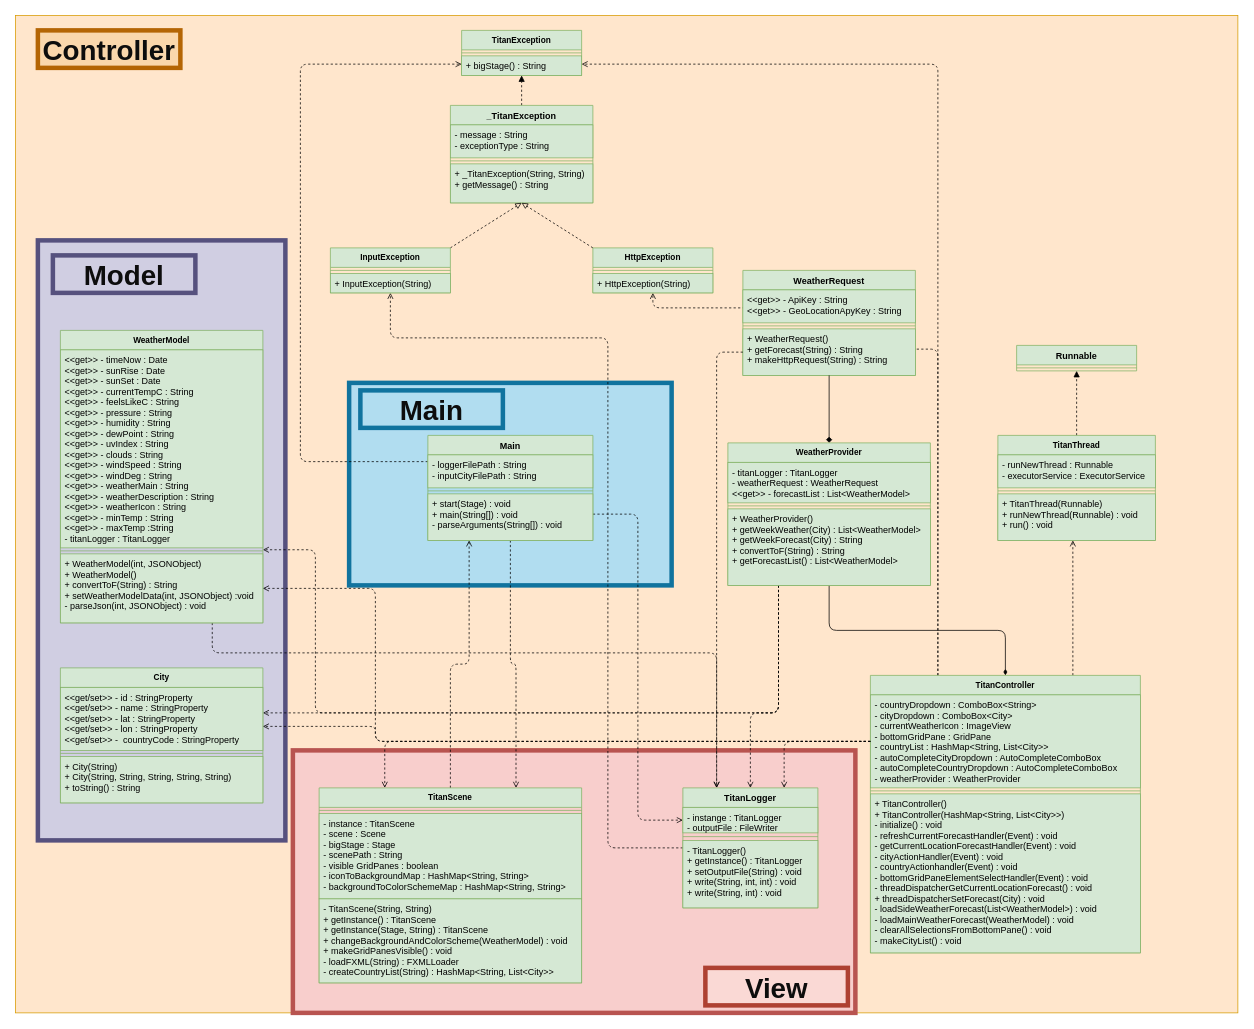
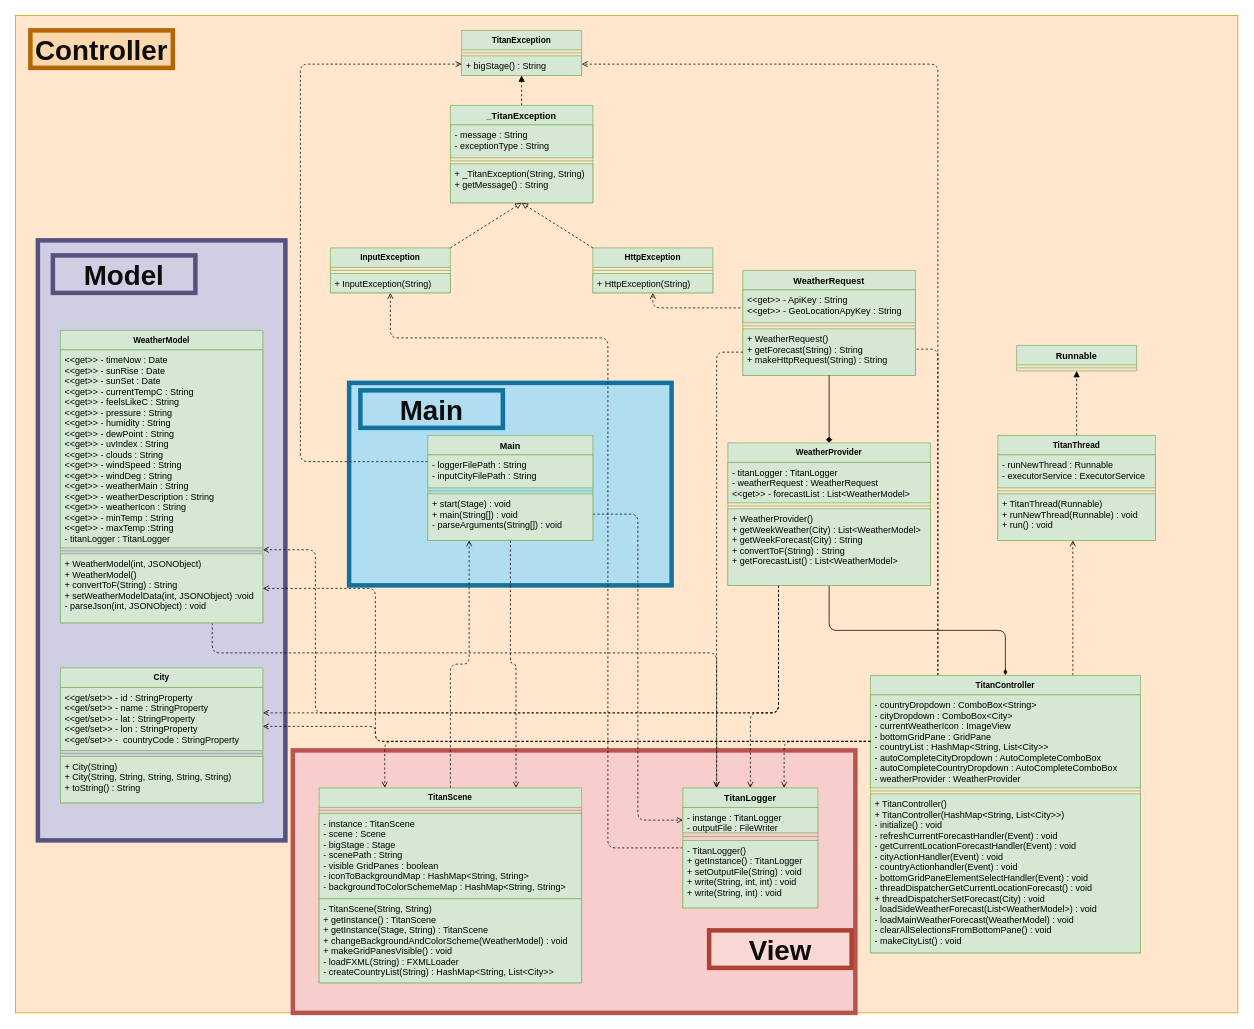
(109, 49) -> (102, 49)
(777, 987) -> (780, 949)
